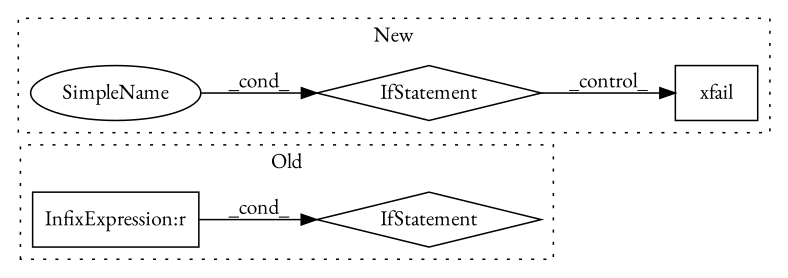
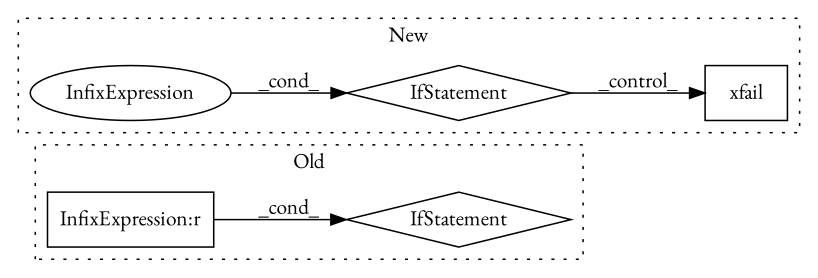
(116, 93) -> (131, 93)
